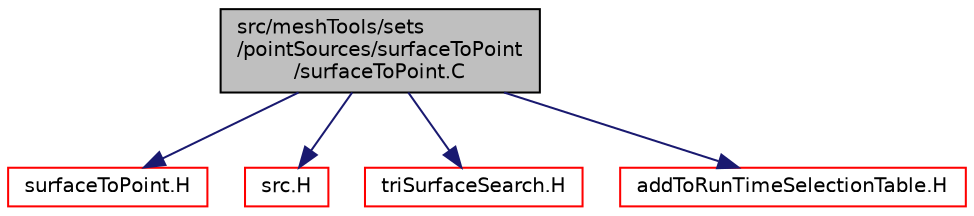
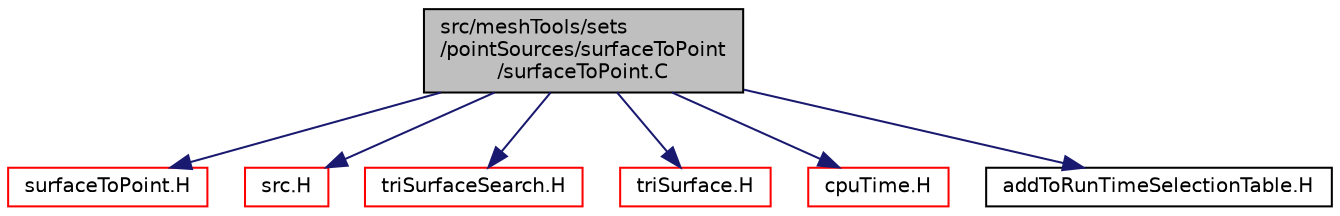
none -> (695, 187)
(793, 187) -> (1159, 187)
none -> (878, 187)
